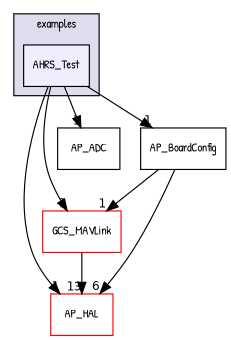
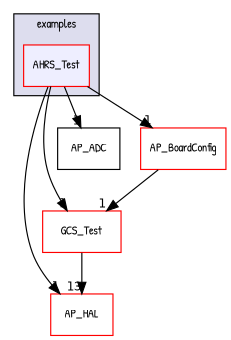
(56, 66) -> (56, 66)
(183, 149) -> (183, 149)
(145, 230) -> none
(82, 232) -> (82, 232)
